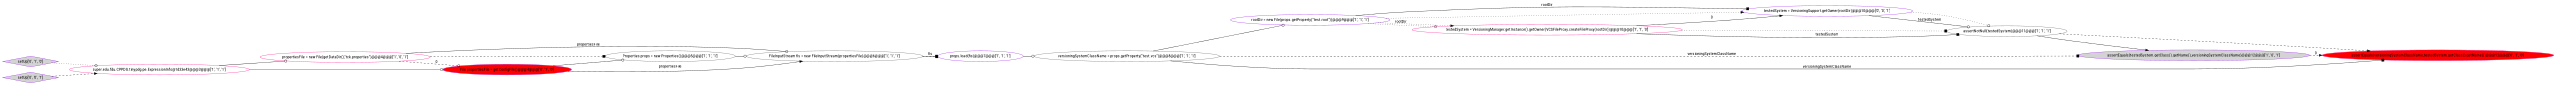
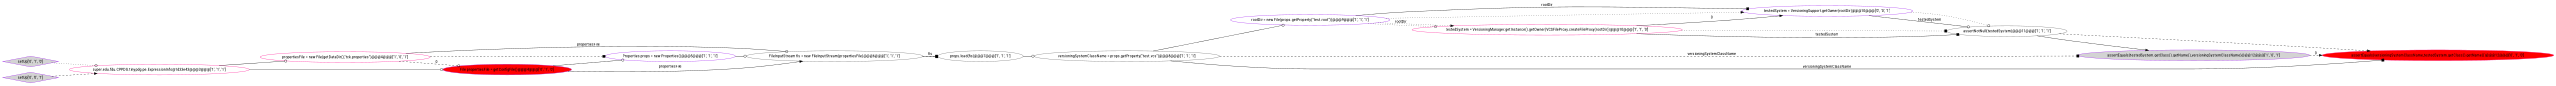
(670, 56) -> (670, 56)
(980, 56) -> (980, 56)
